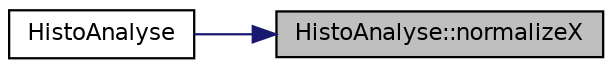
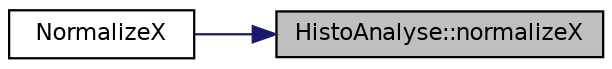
(102, 34) -> (102, 34)
